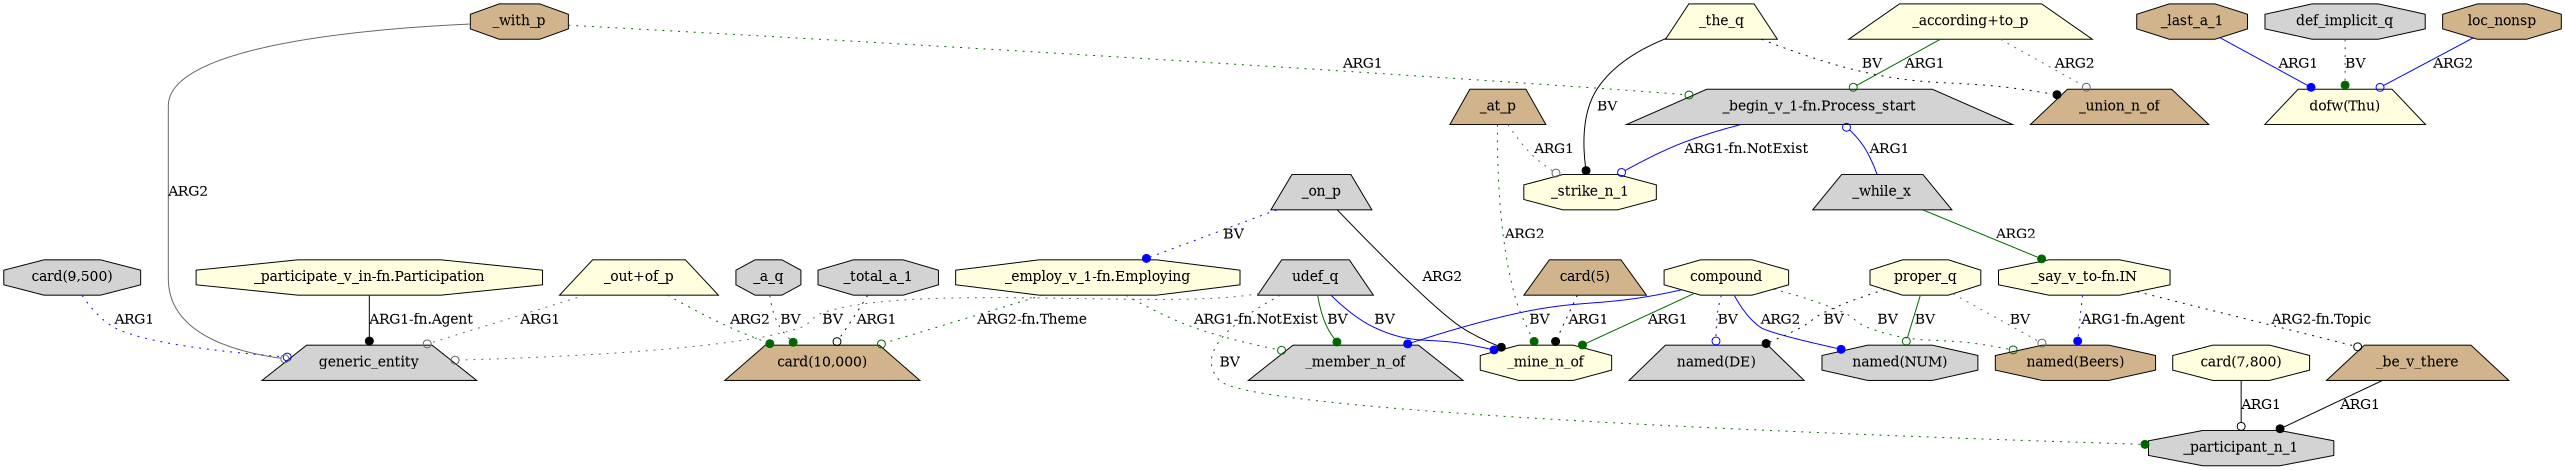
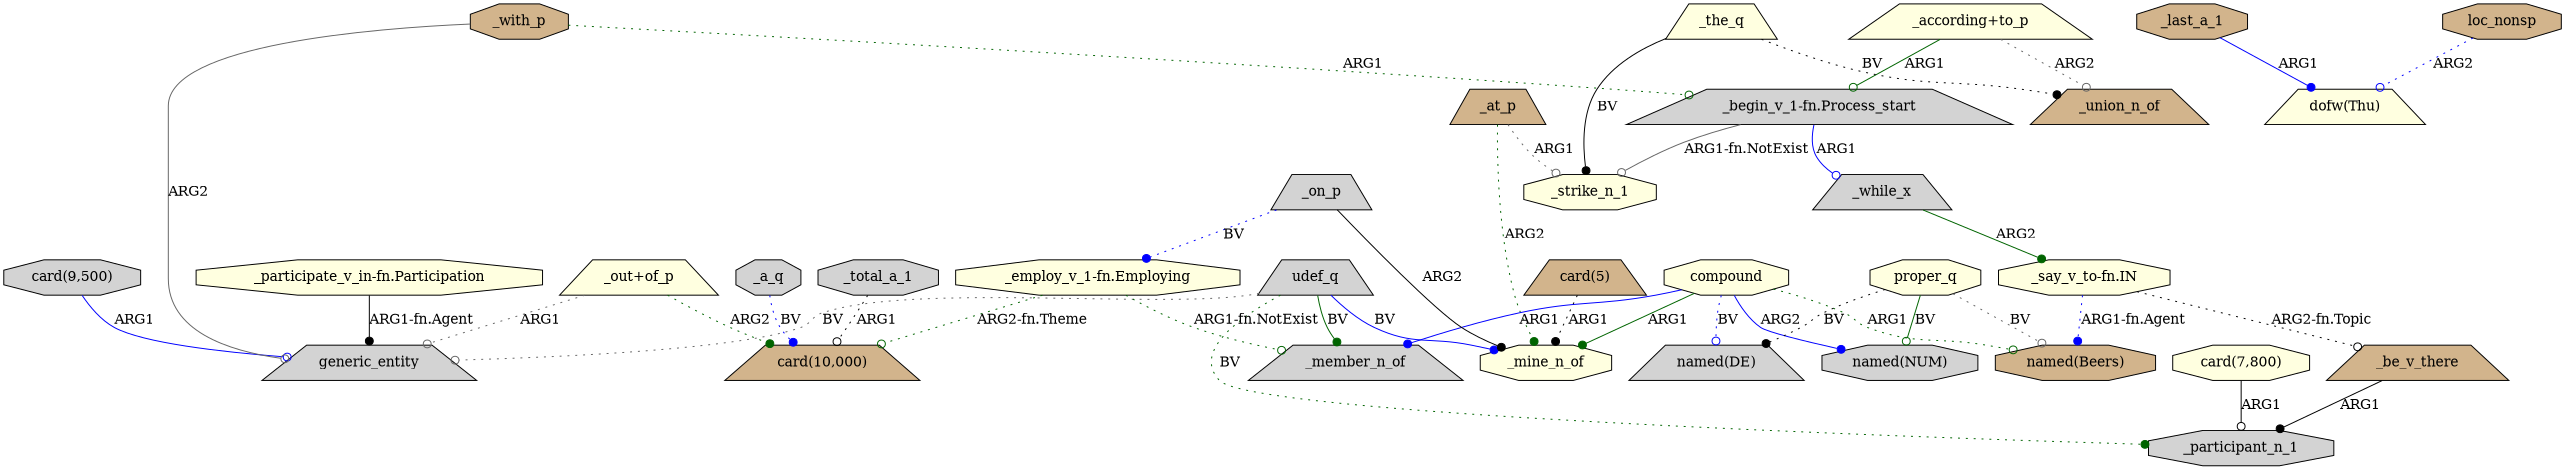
(2345, 22) -> none
(2428, 62) -> (2428, 62)
(1681, 143) -> (1681, 143)
(1866, 150) -> (1814, 152)
(776, 319) -> (776, 319)
(1540, 320) -> (1540, 320)
(1888, 320) -> (1888, 320)
(175, 344) -> (175, 344)
